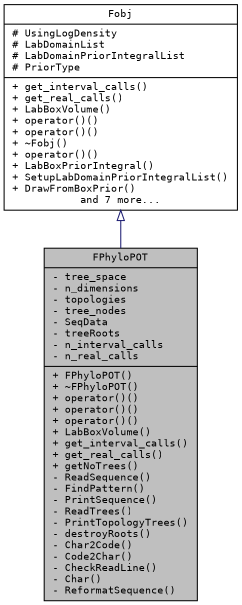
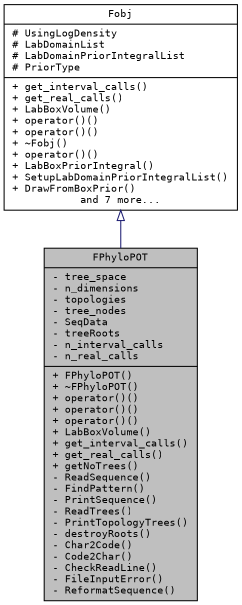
(78, 579) -> (108, 579)
